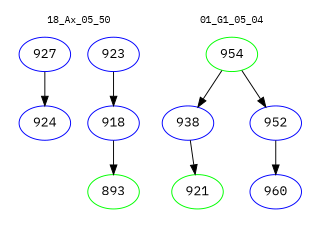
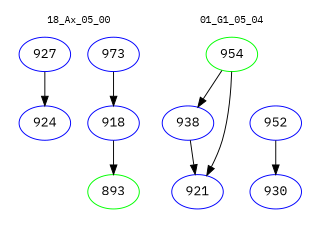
(79, 21) -> (79, 21)
(114, 54) -> (114, 54)
(251, 85) -> (227, 120)
(198, 192) -> (198, 192)
(276, 192) -> (276, 192)
